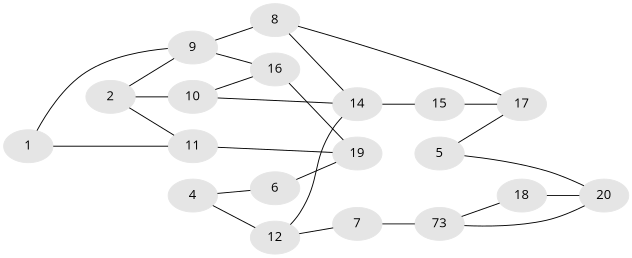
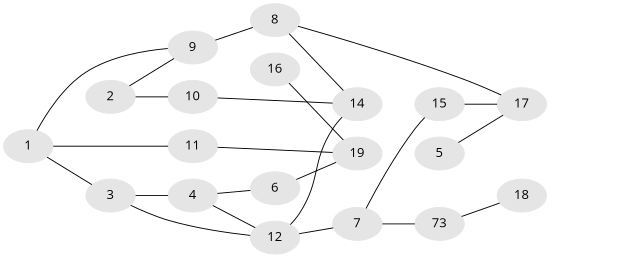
(234, 59) -> none
(234, 83) -> none
(399, 104) -> (393, 161)
(152, 122) -> none
none -> (111, 196)
(604, 196) -> none
